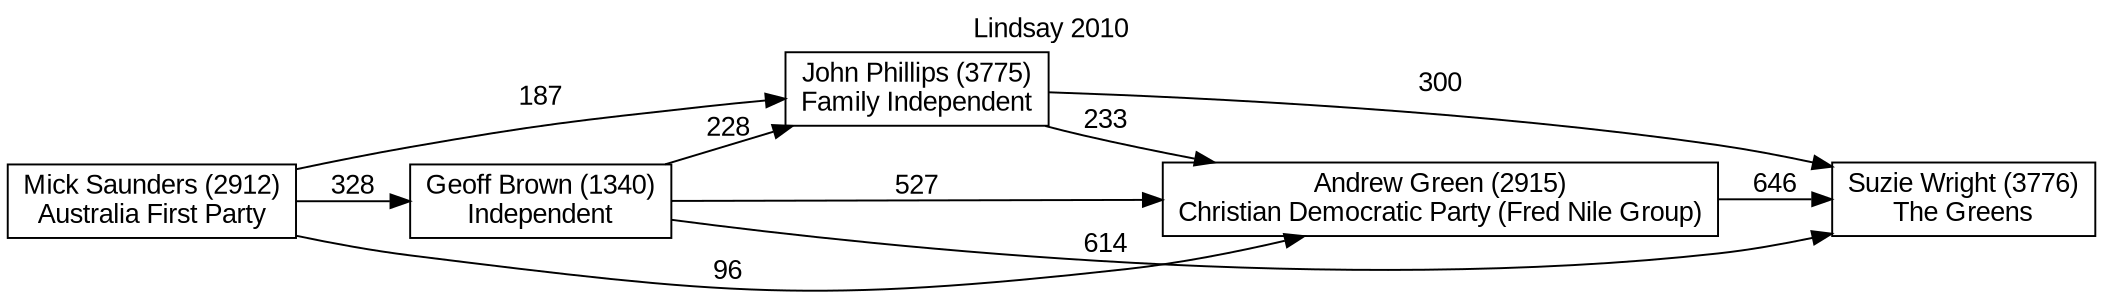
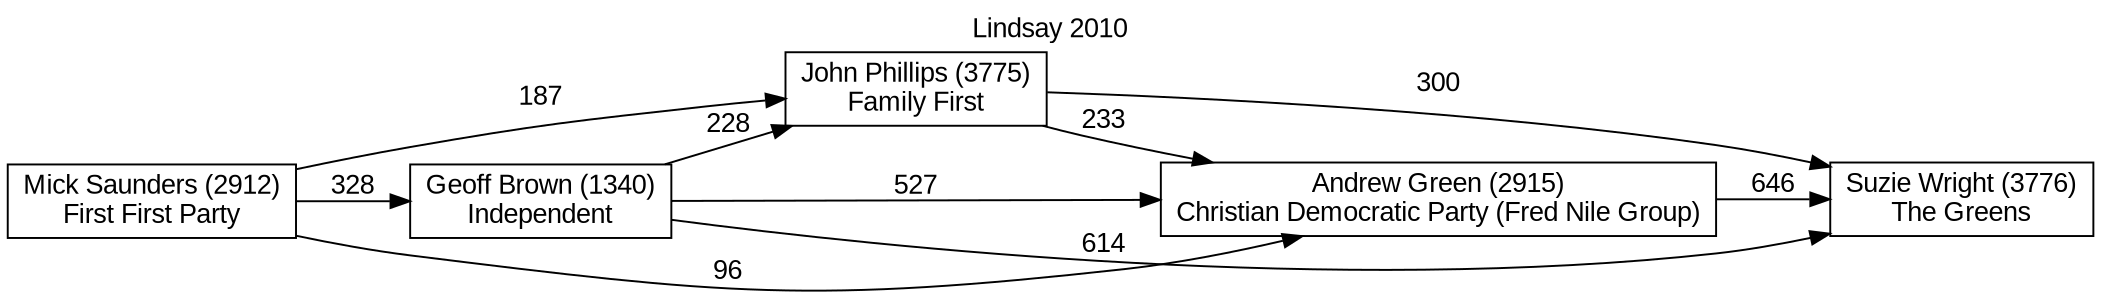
(917, 89) -> (916, 89)
(152, 201) -> (152, 201)
